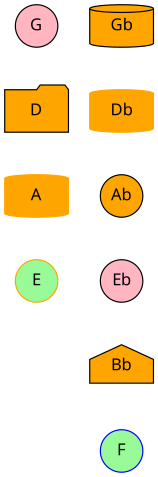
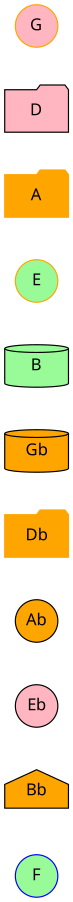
(37, 26) -> (37, 26)
(37, 111) -> (37, 111)
(122, 111) -> (37, 536)
(37, 196) -> (37, 196)
none -> (37, 366)
